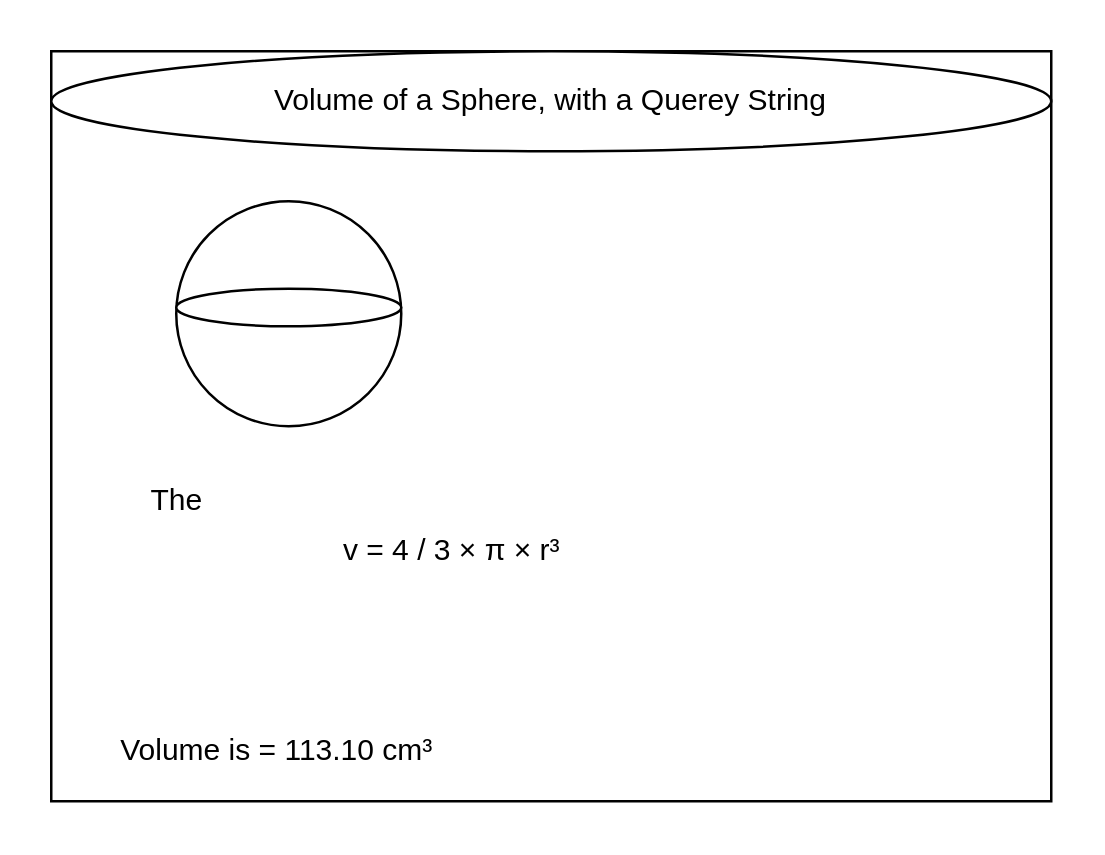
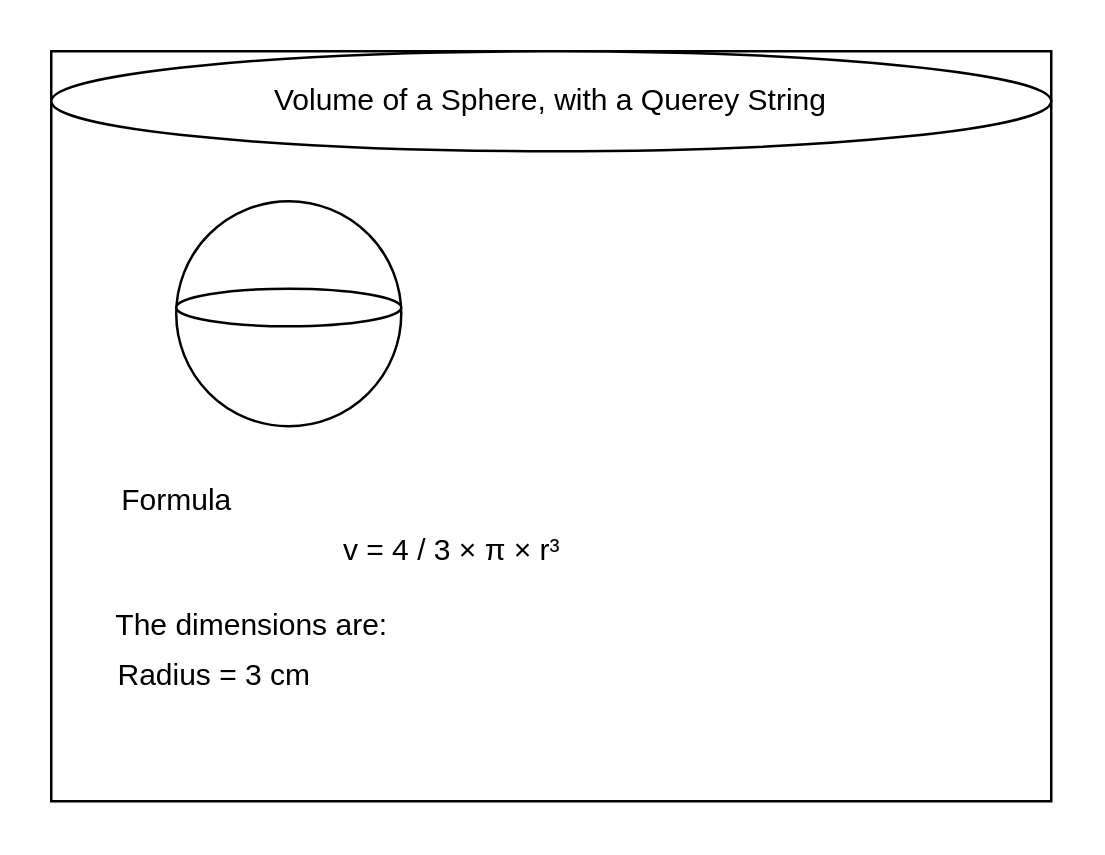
(178, 501) -> (178, 501)
none -> (251, 626)
none -> (214, 676)
(276, 751) -> none
